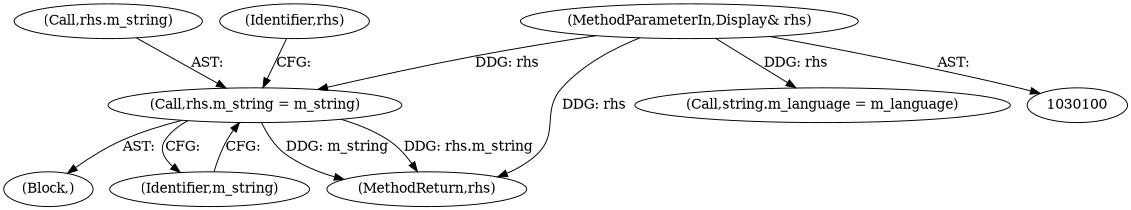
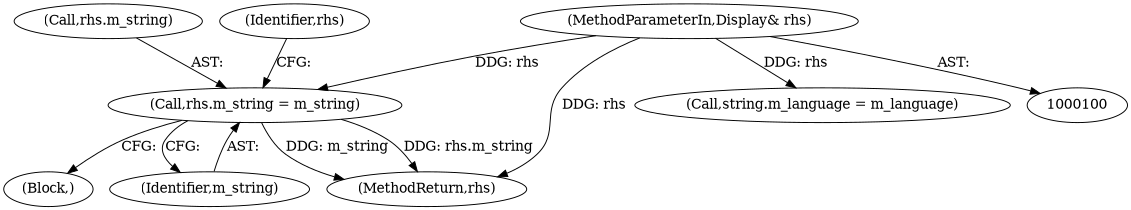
(1077, 105) -> (1077, 105)
(141, 147) -> (141, 147)
(245, 147) -> (245, 147)
